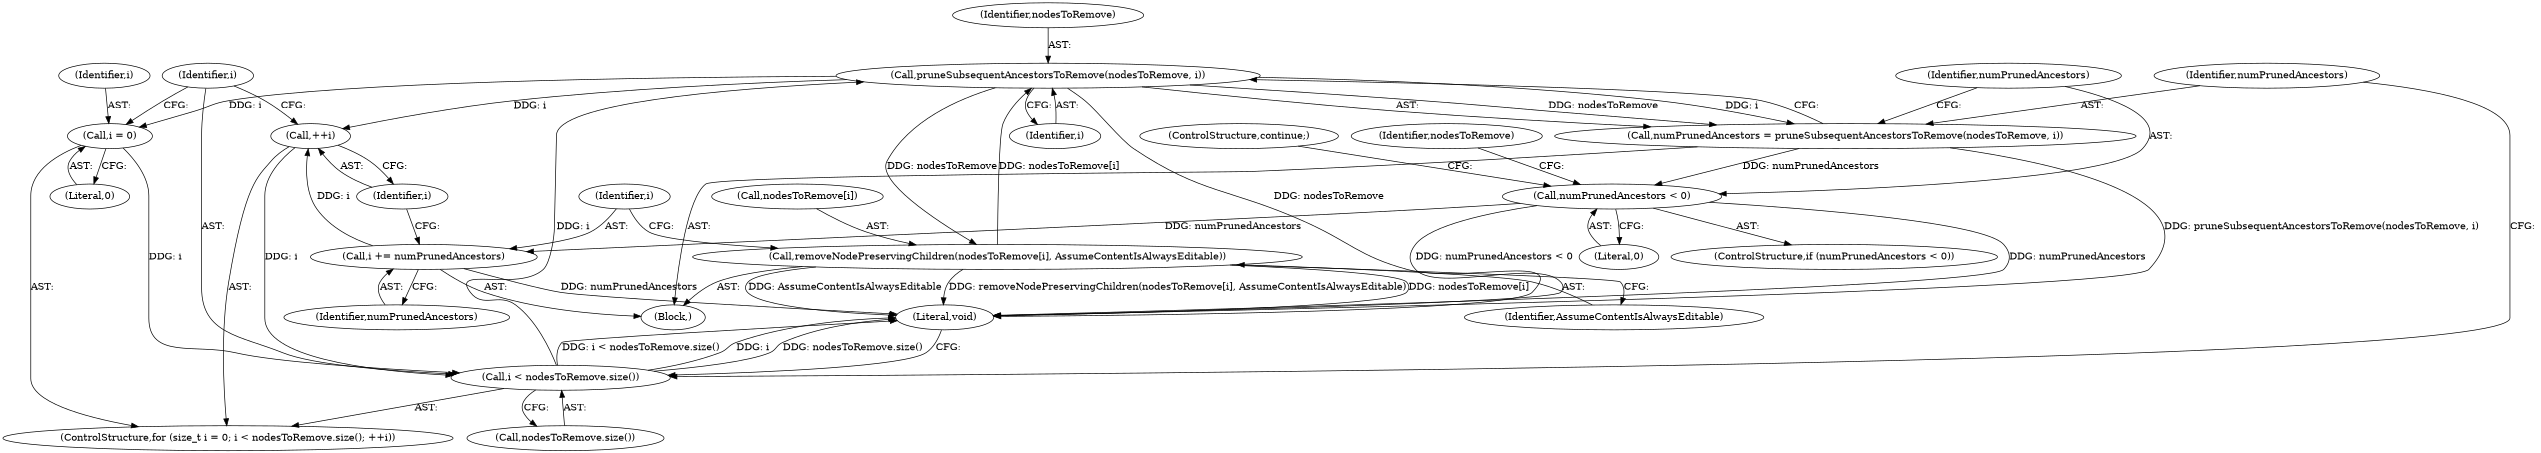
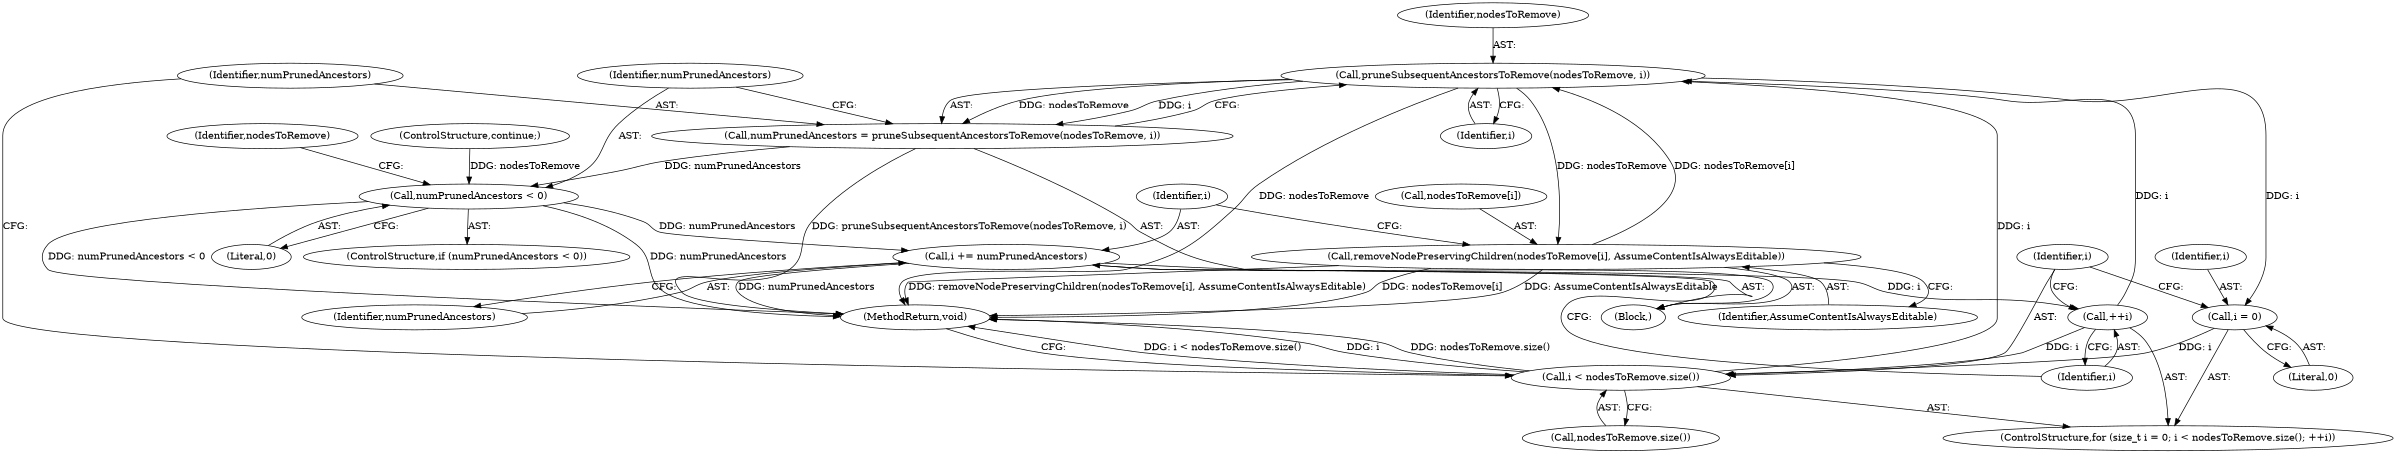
(597, 93) -> (2011, 101)
(1462, 166) -> (525, 166)
(945, 317) -> (915, 317)
